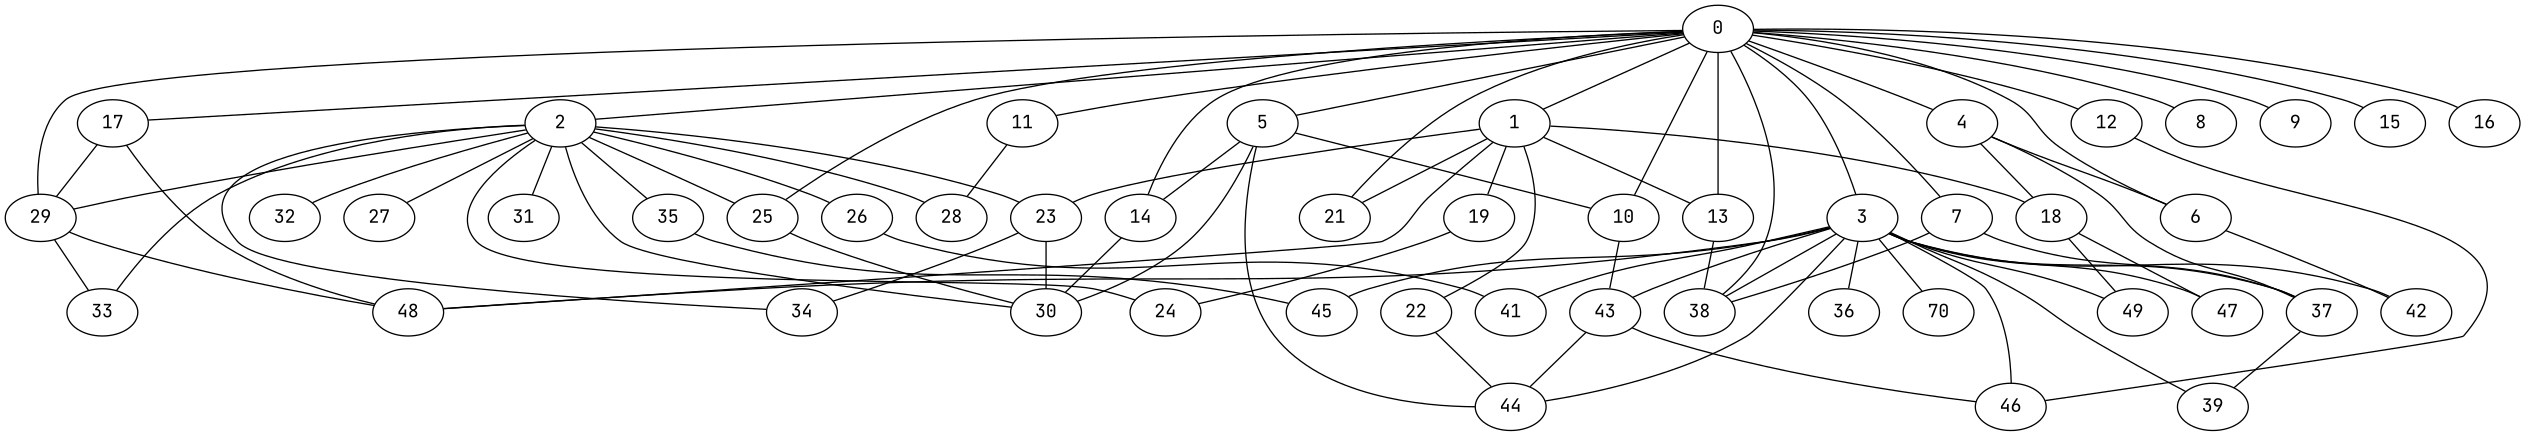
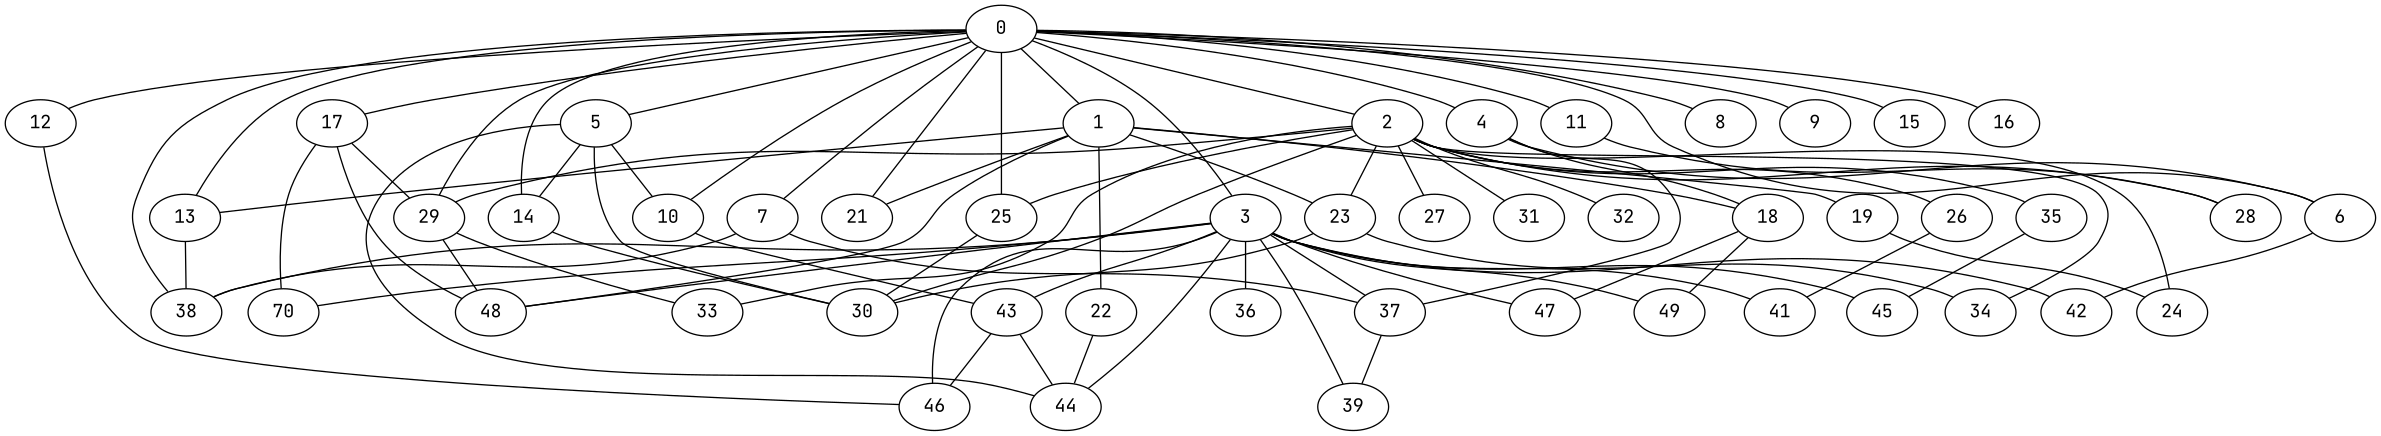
none -> (284, 217)
